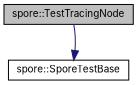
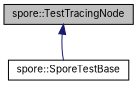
(75, 37) -> (62, 47)
